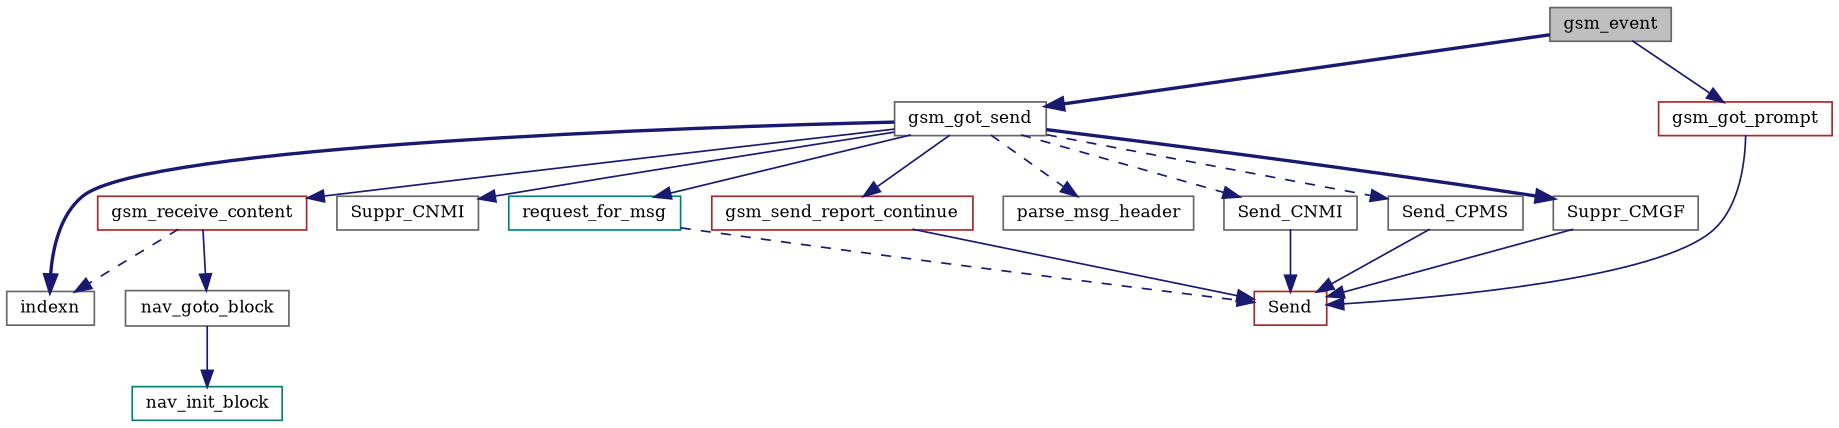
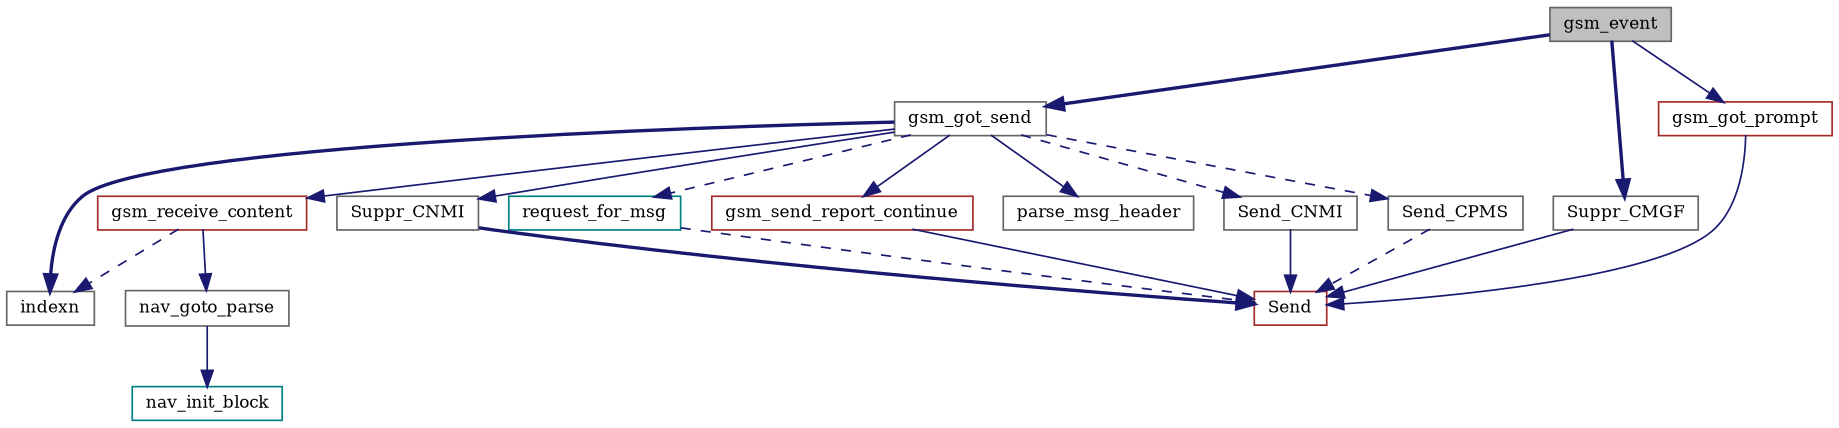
(1027, 161) -> (1027, 161)
(1292, 161) -> (1617, 110)
(791, 164) -> (791, 164)
(1381, 256) -> (1381, 256)
none -> (857, 271)
(207, 308) -> (207, 308)
